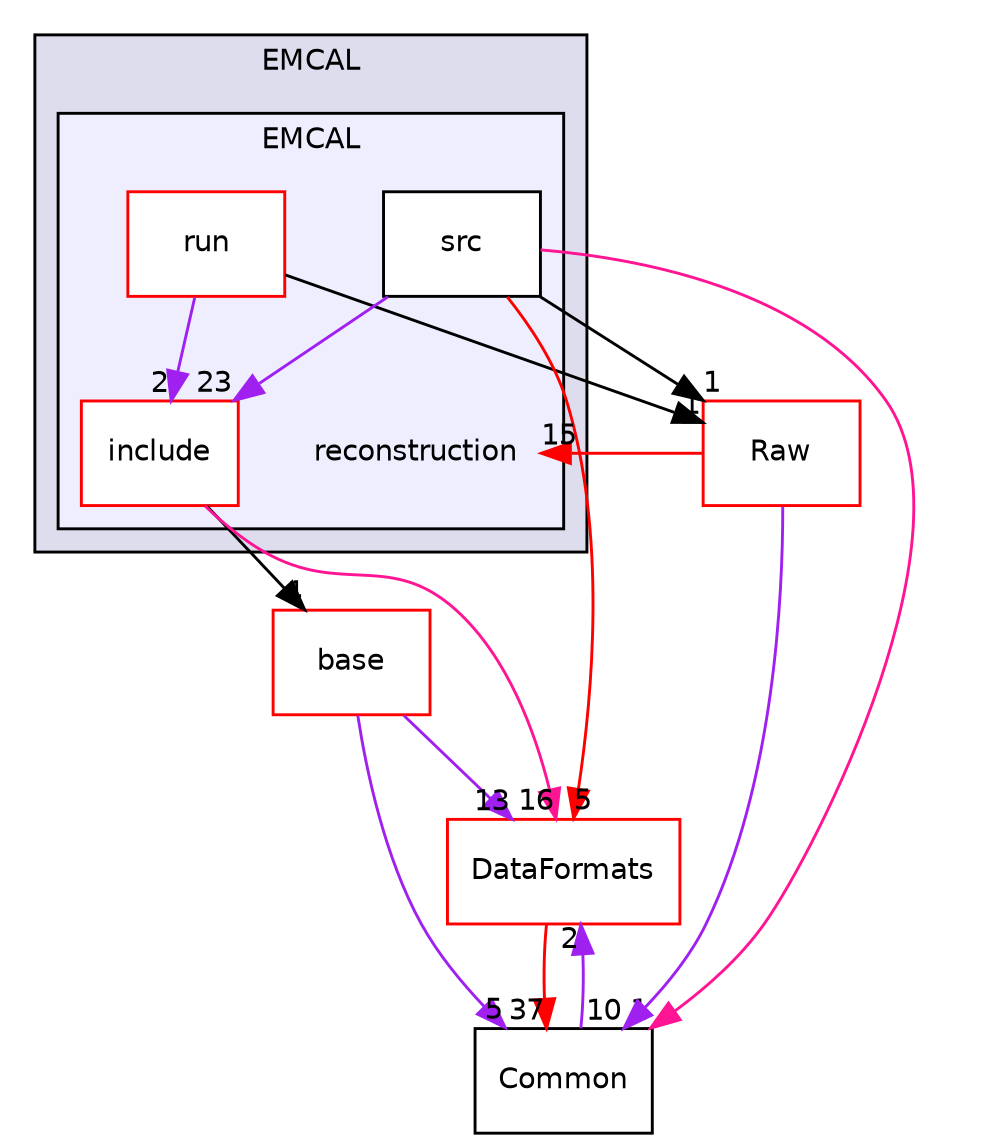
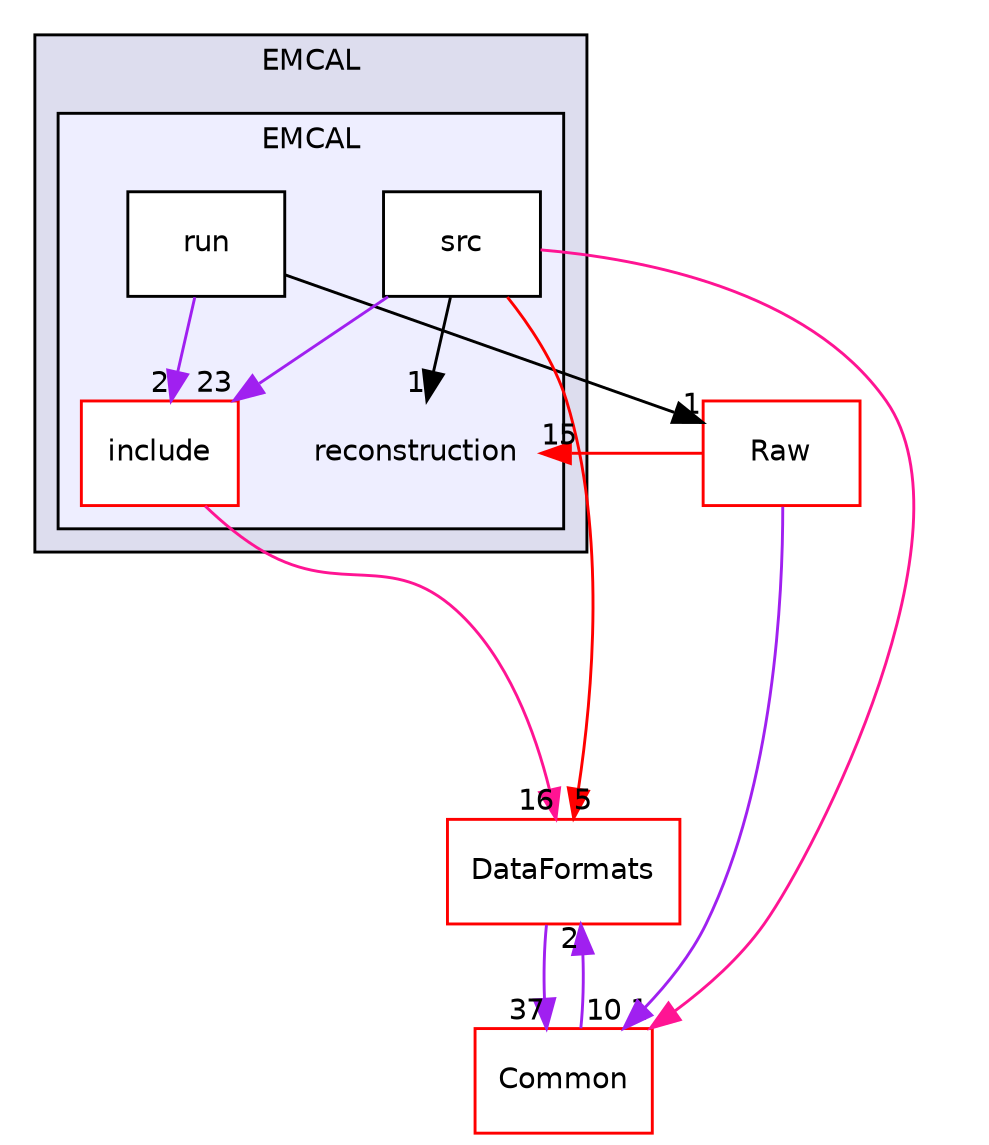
(206, 244) -> (206, 244)
(609, 340) -> (439, 349)
(352, 662) -> none
(544, 962) -> (544, 962)
(564, 1081) -> (564, 1081)
